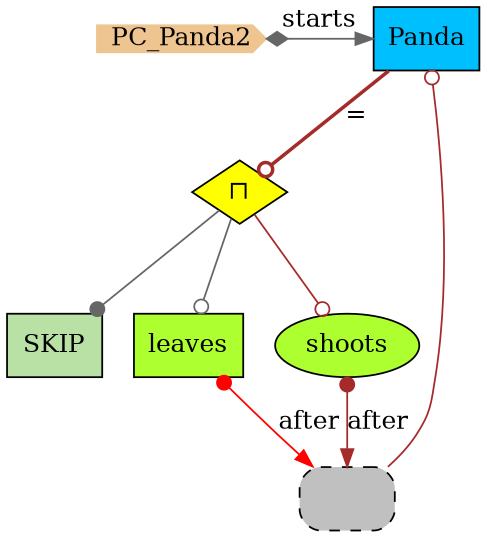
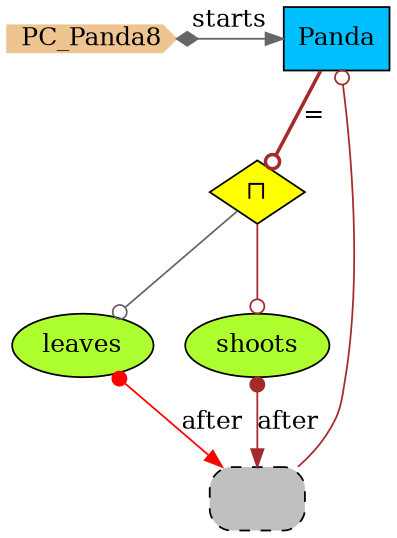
(182, 39) -> (92, 39)
(55, 345) -> none
(189, 345) -> (83, 345)
